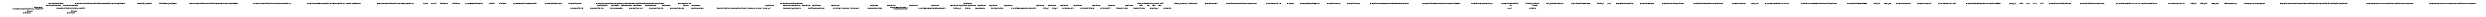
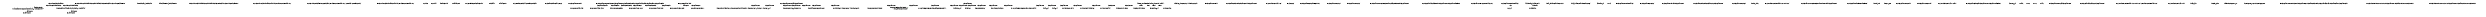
(2204, 4) -> none
(891, 5) -> (786, 5)
(1129, 6) -> (1129, 6)
